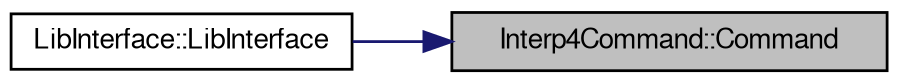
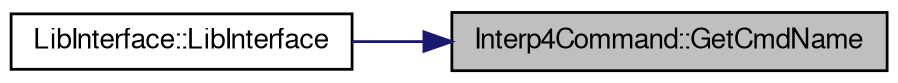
(669, 42) -> (669, 42)
